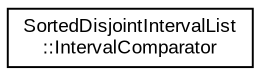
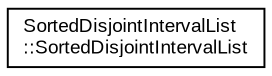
(130, 38) -> (136, 38)
